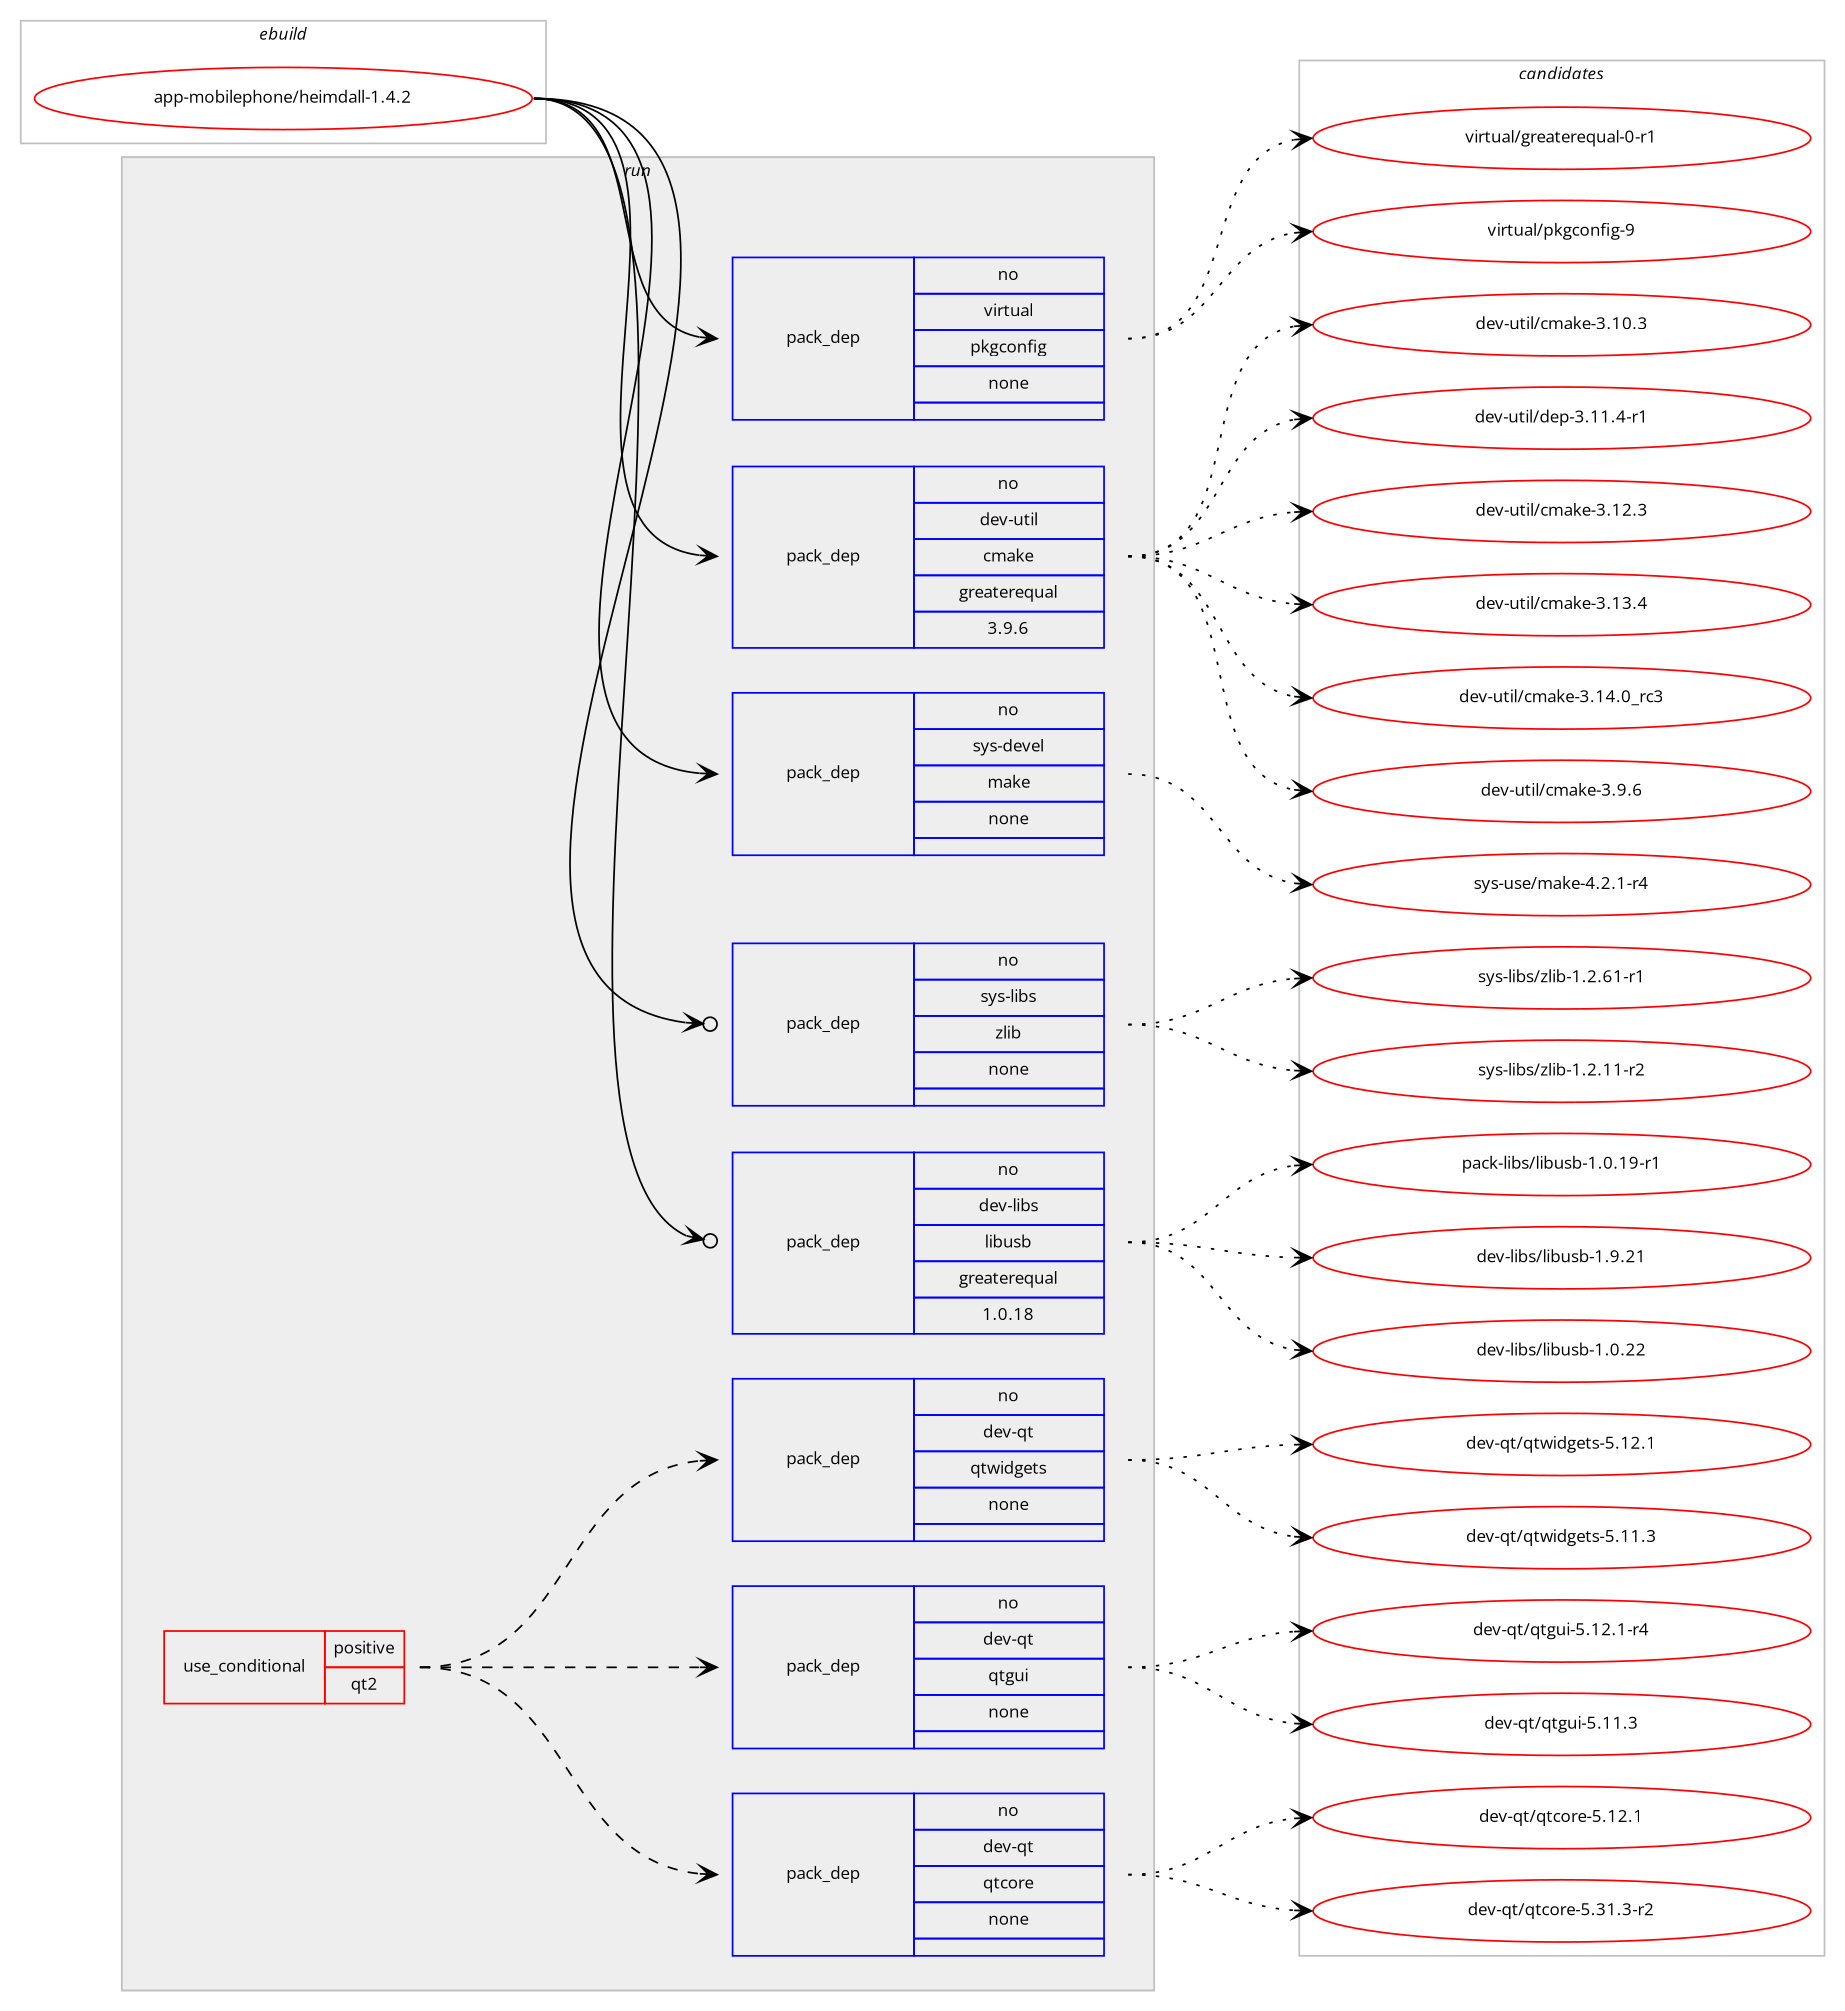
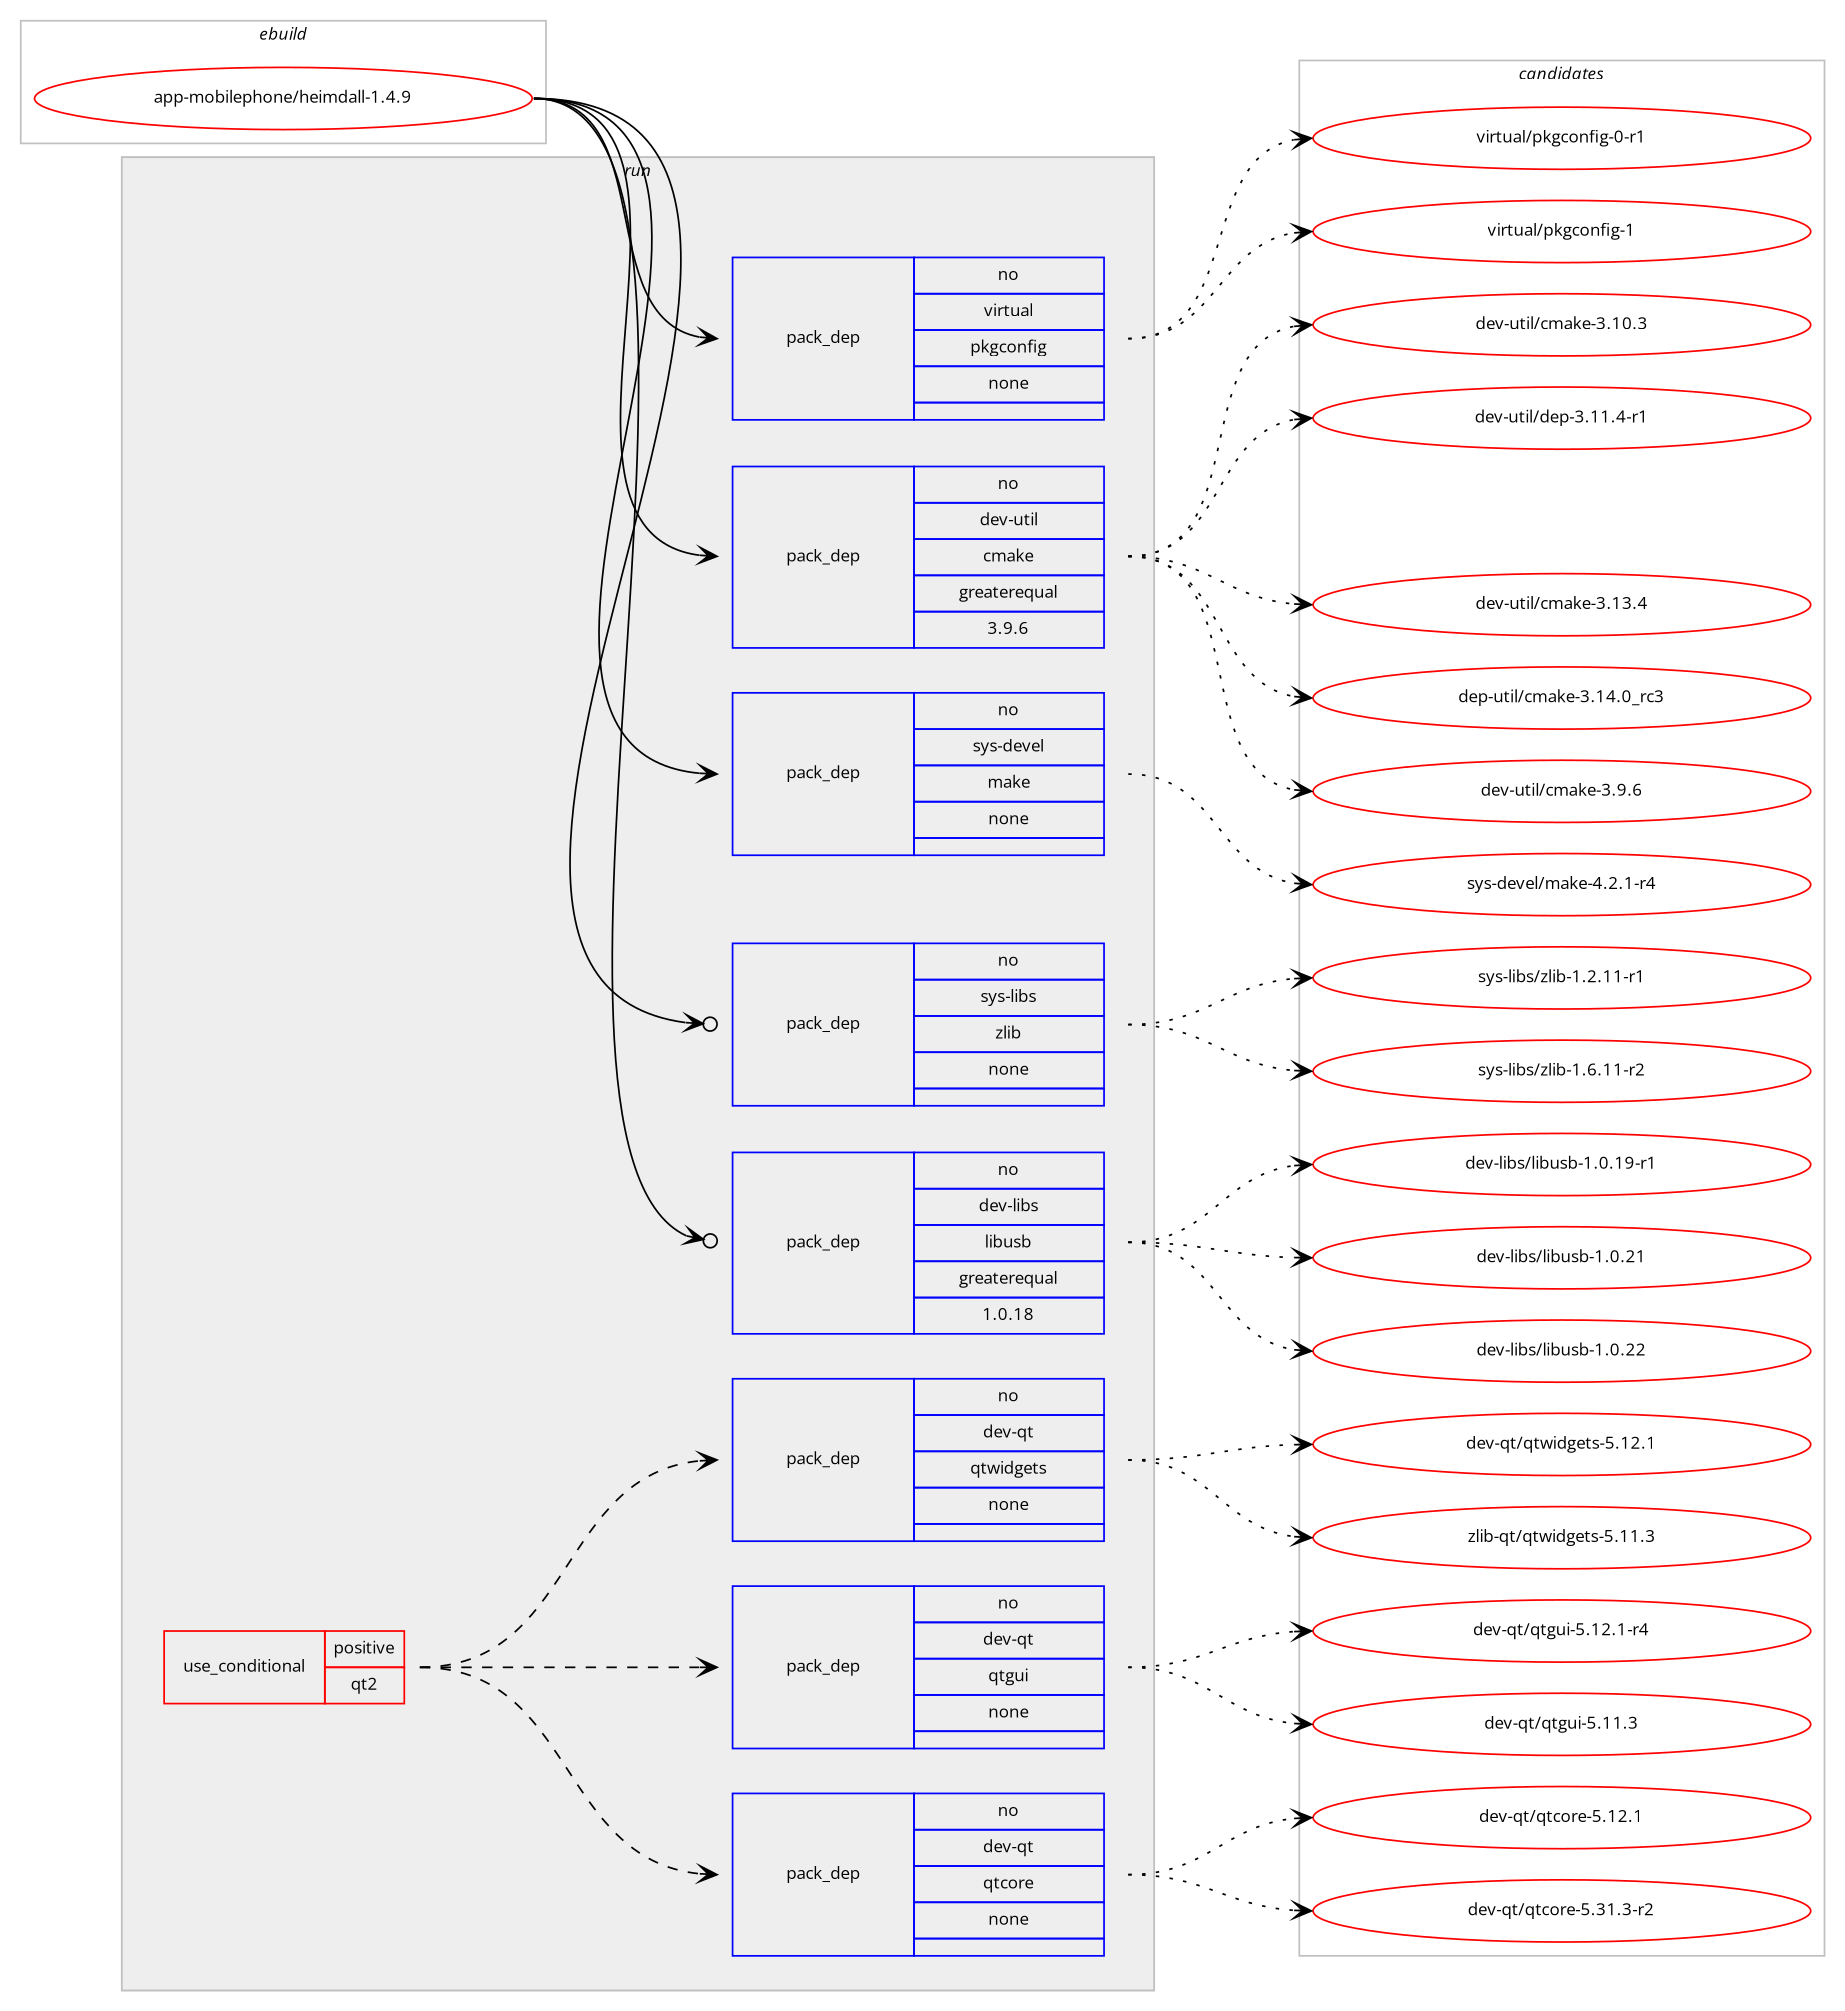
(283, 98) -> (283, 98)
(1562, 138) -> (1562, 138)
(1562, 232) -> (1562, 232)
(1562, 511) -> none
(1562, 698) -> (1562, 698)
(1562, 885) -> (1562, 885)
(1562, 978) -> (1562, 978)
(1562, 1071) -> (1562, 1071)
(1562, 1165) -> (1562, 1165)
(1562, 1258) -> (1562, 1258)
(1562, 1538) -> (1562, 1538)
